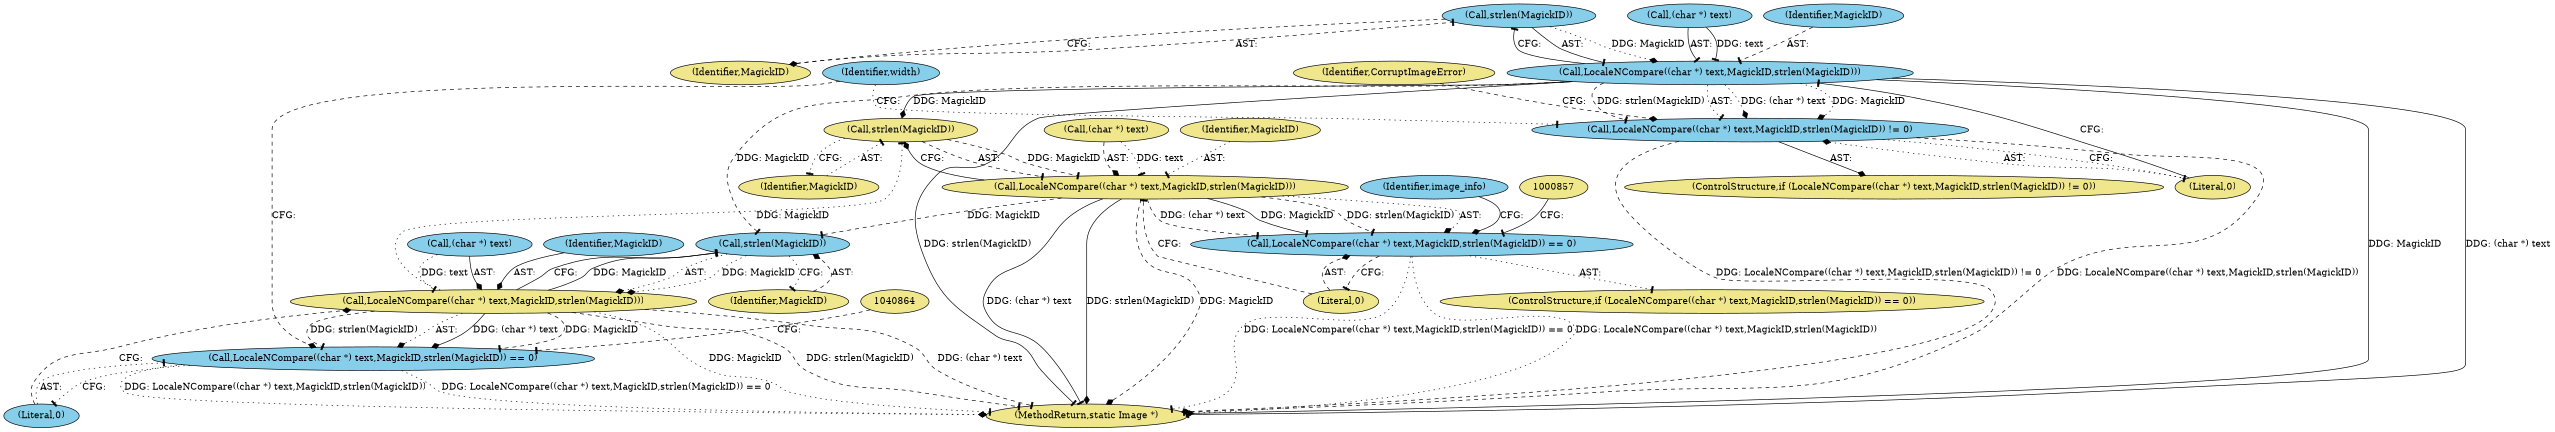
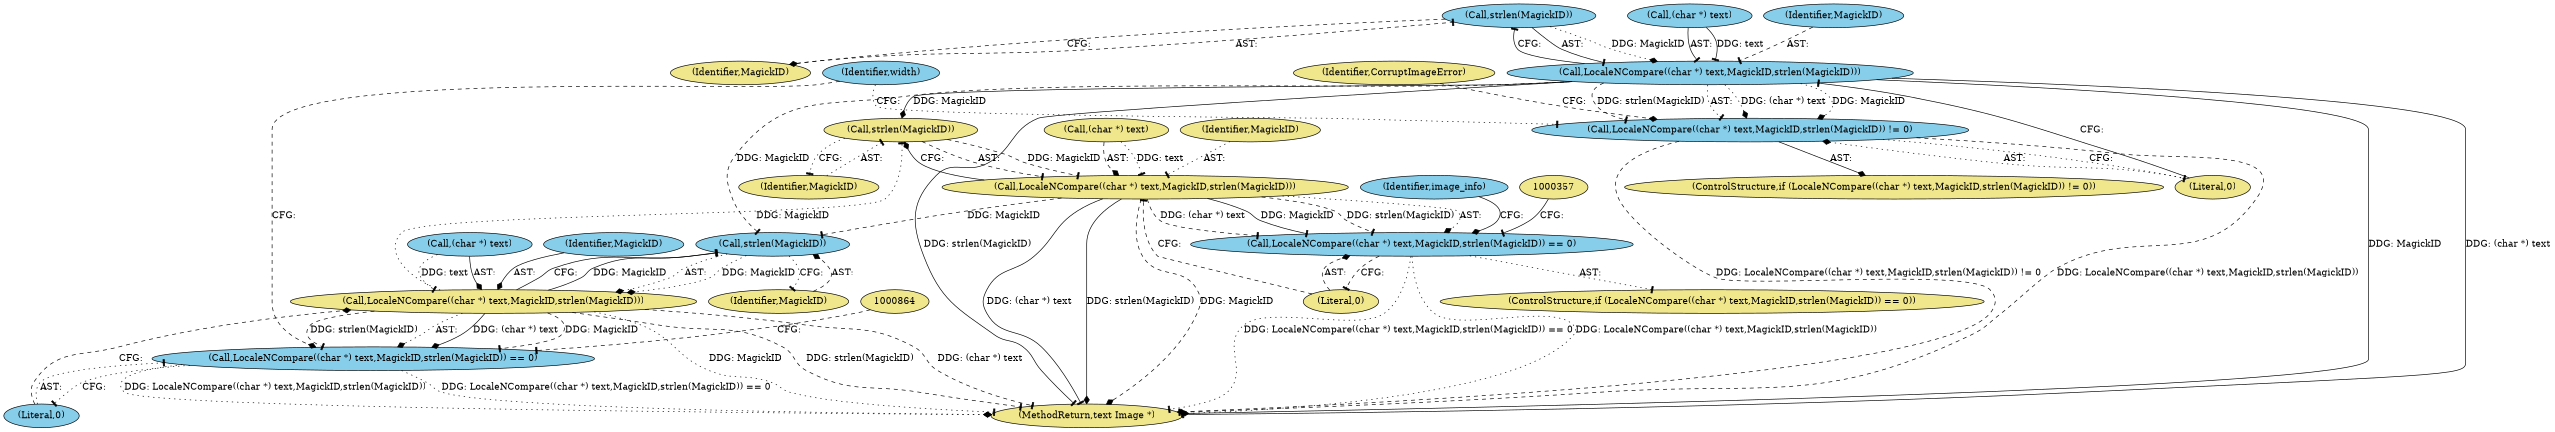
(1554, 187) -> (1554, 187)
(895, 302) -> (895, 302)
(1087, 416) -> (1087, 416)
